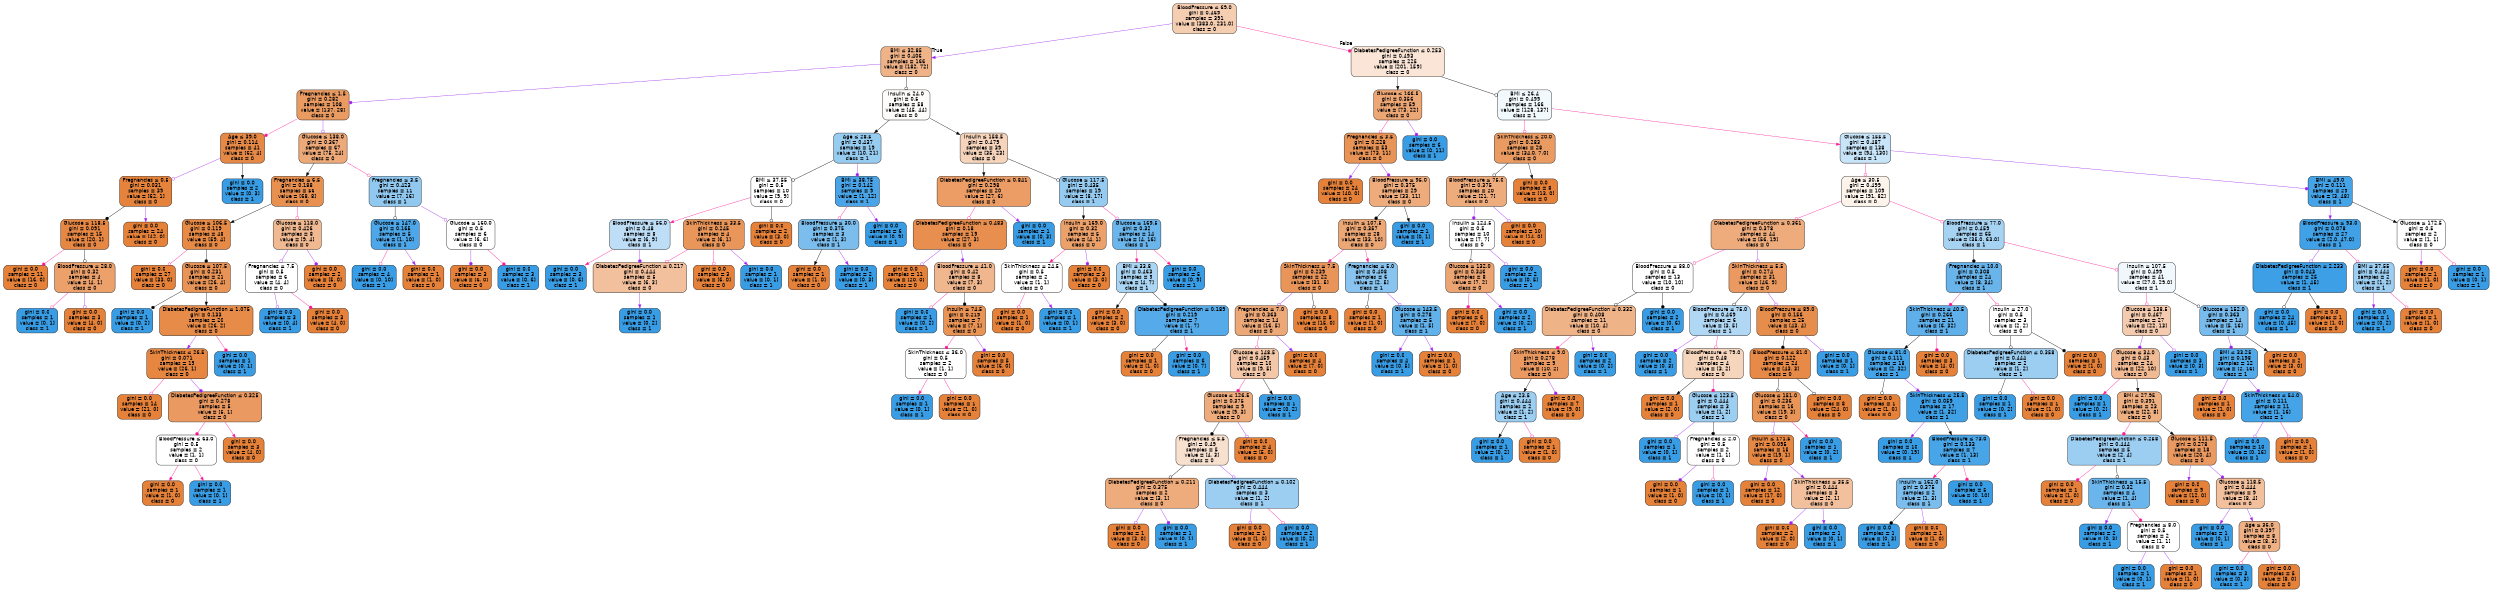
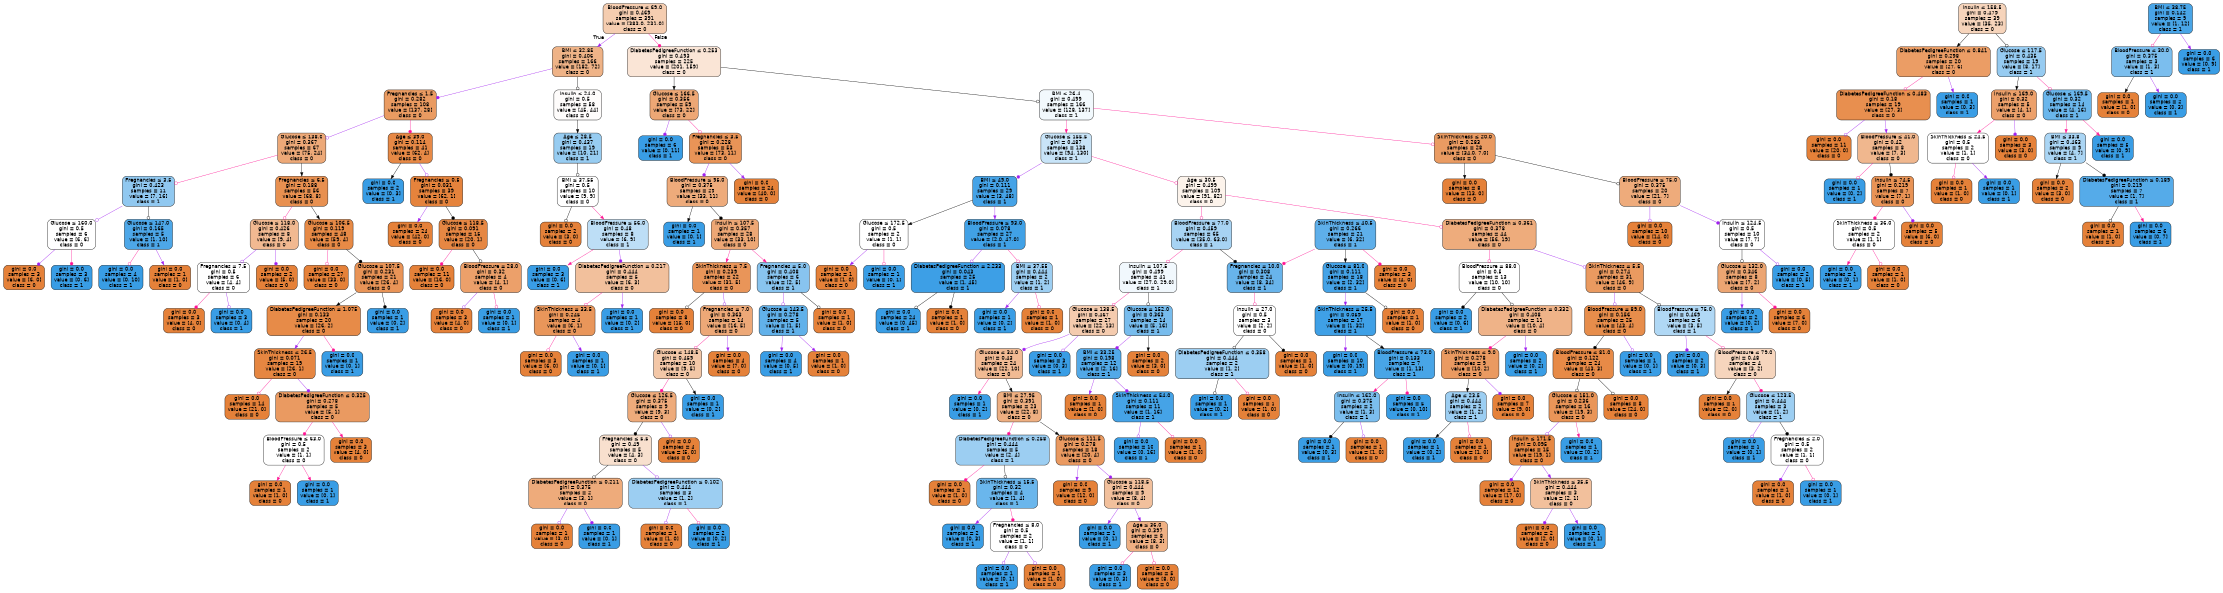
(943, 126) -> none
(857, 168) -> none
(678, 255) -> (595, 298)
(1956, 298) -> (1300, 256)
